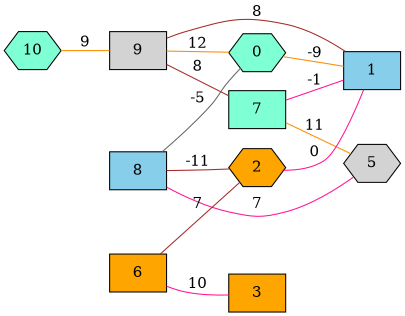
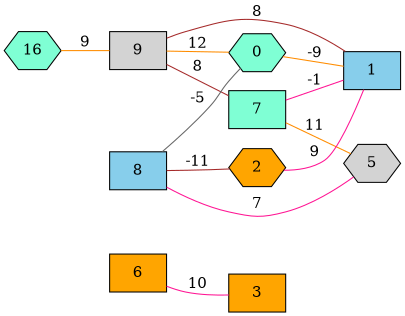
(33, 51) -> (33, 51)
(315, 152) -> (315, 152)
(200, 218) -> none
